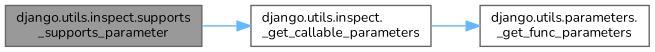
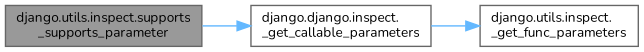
(341, 26) -> (341, 26)
(565, 26) -> (559, 26)
